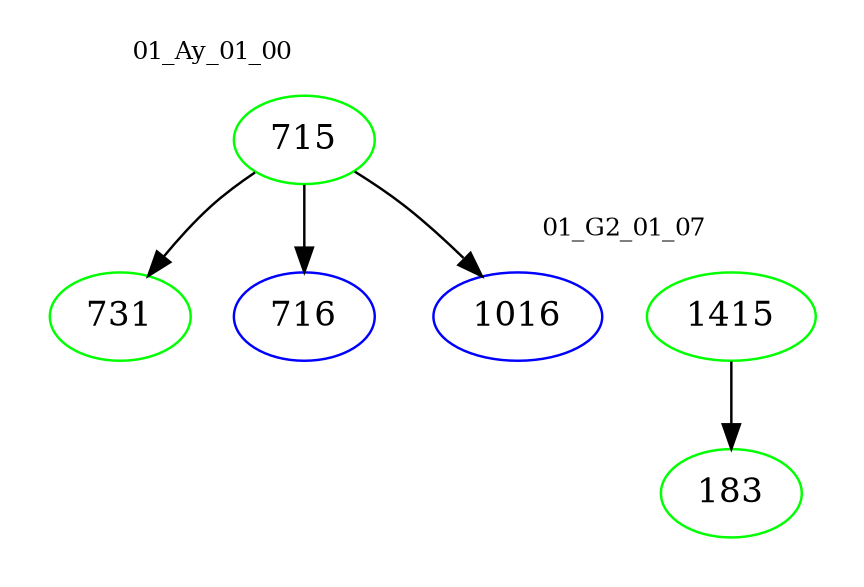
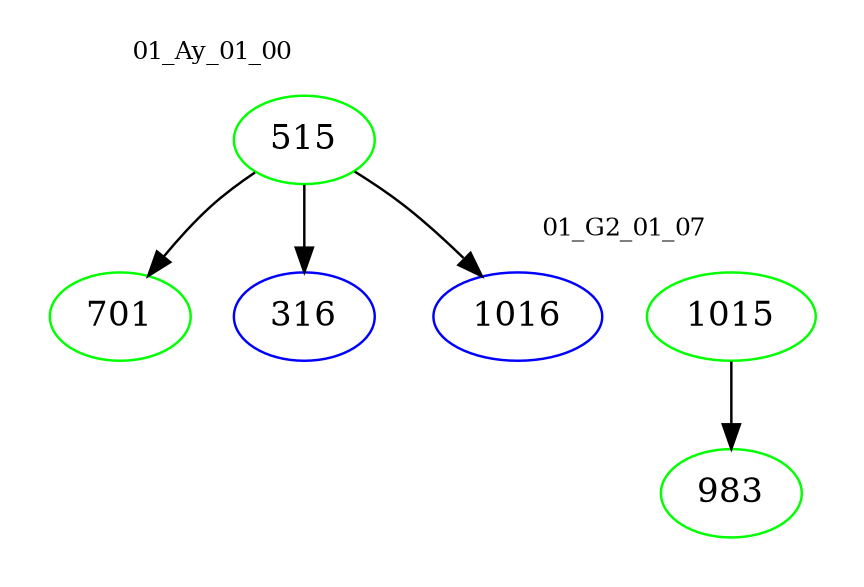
(304, 140) -> (304, 140)
(120, 317) -> (120, 317)
(304, 317) -> (304, 317)
(731, 317) -> (731, 317)
(731, 493) -> (731, 493)
